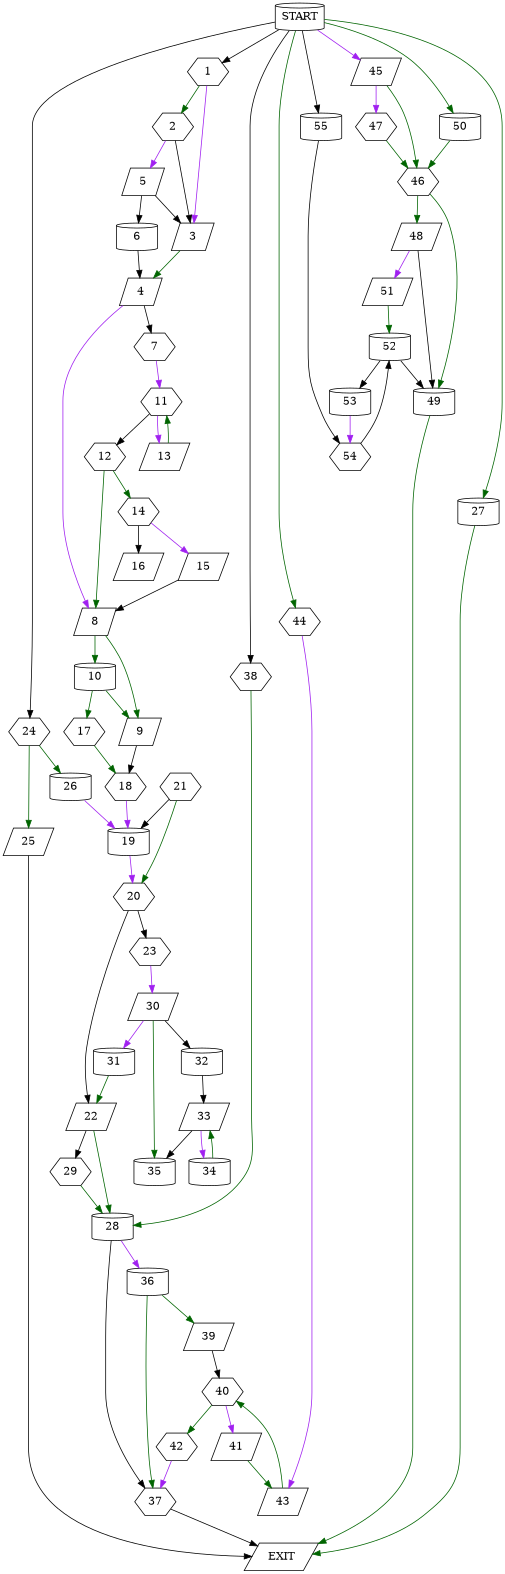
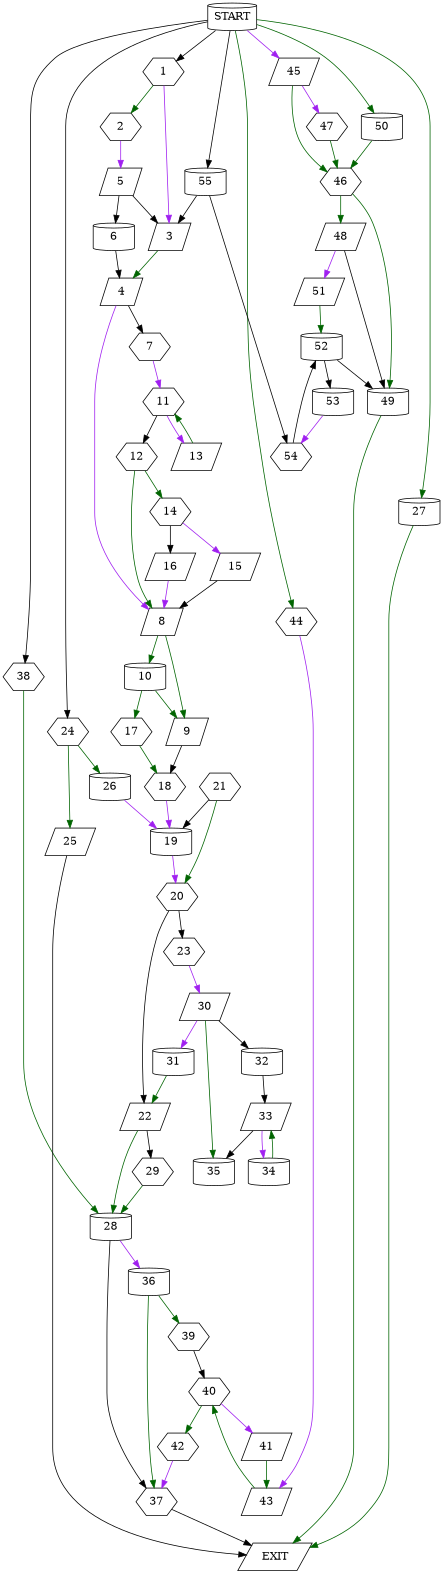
(182, 178) -> (190, 206)
none -> (167, 591)
(209, 1337) -> (189, 1337)
